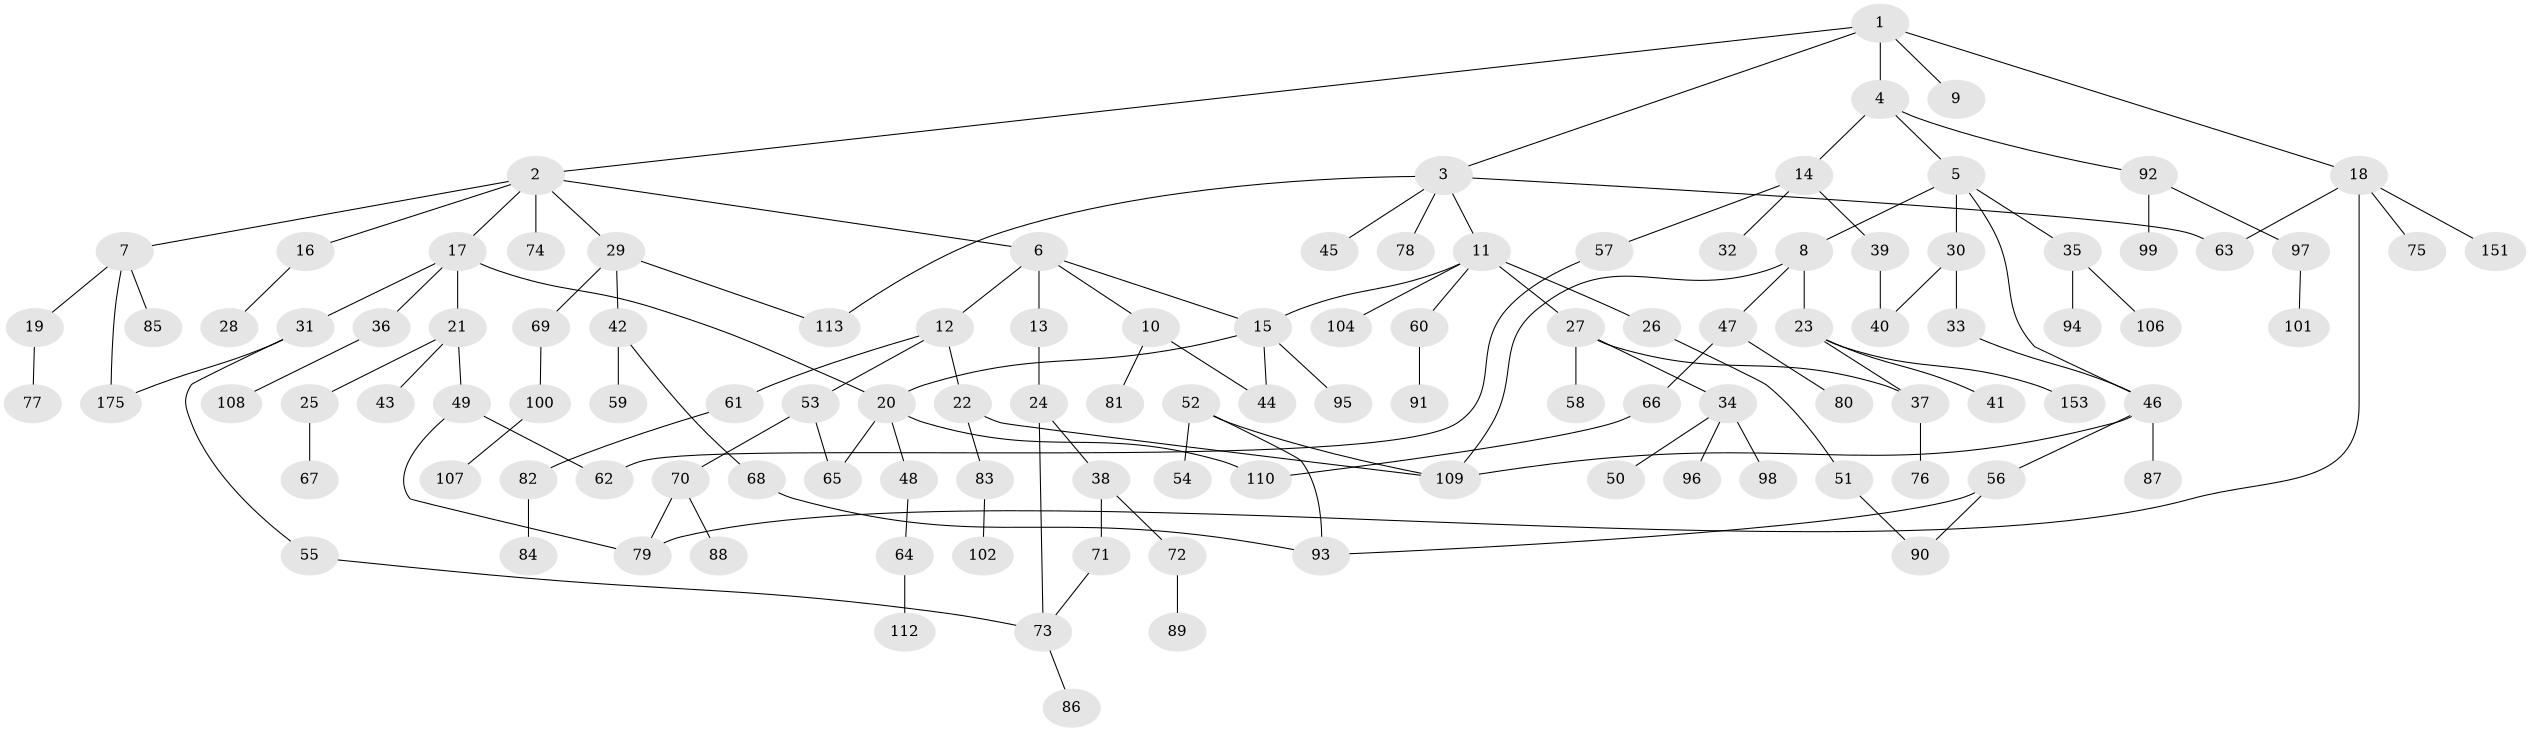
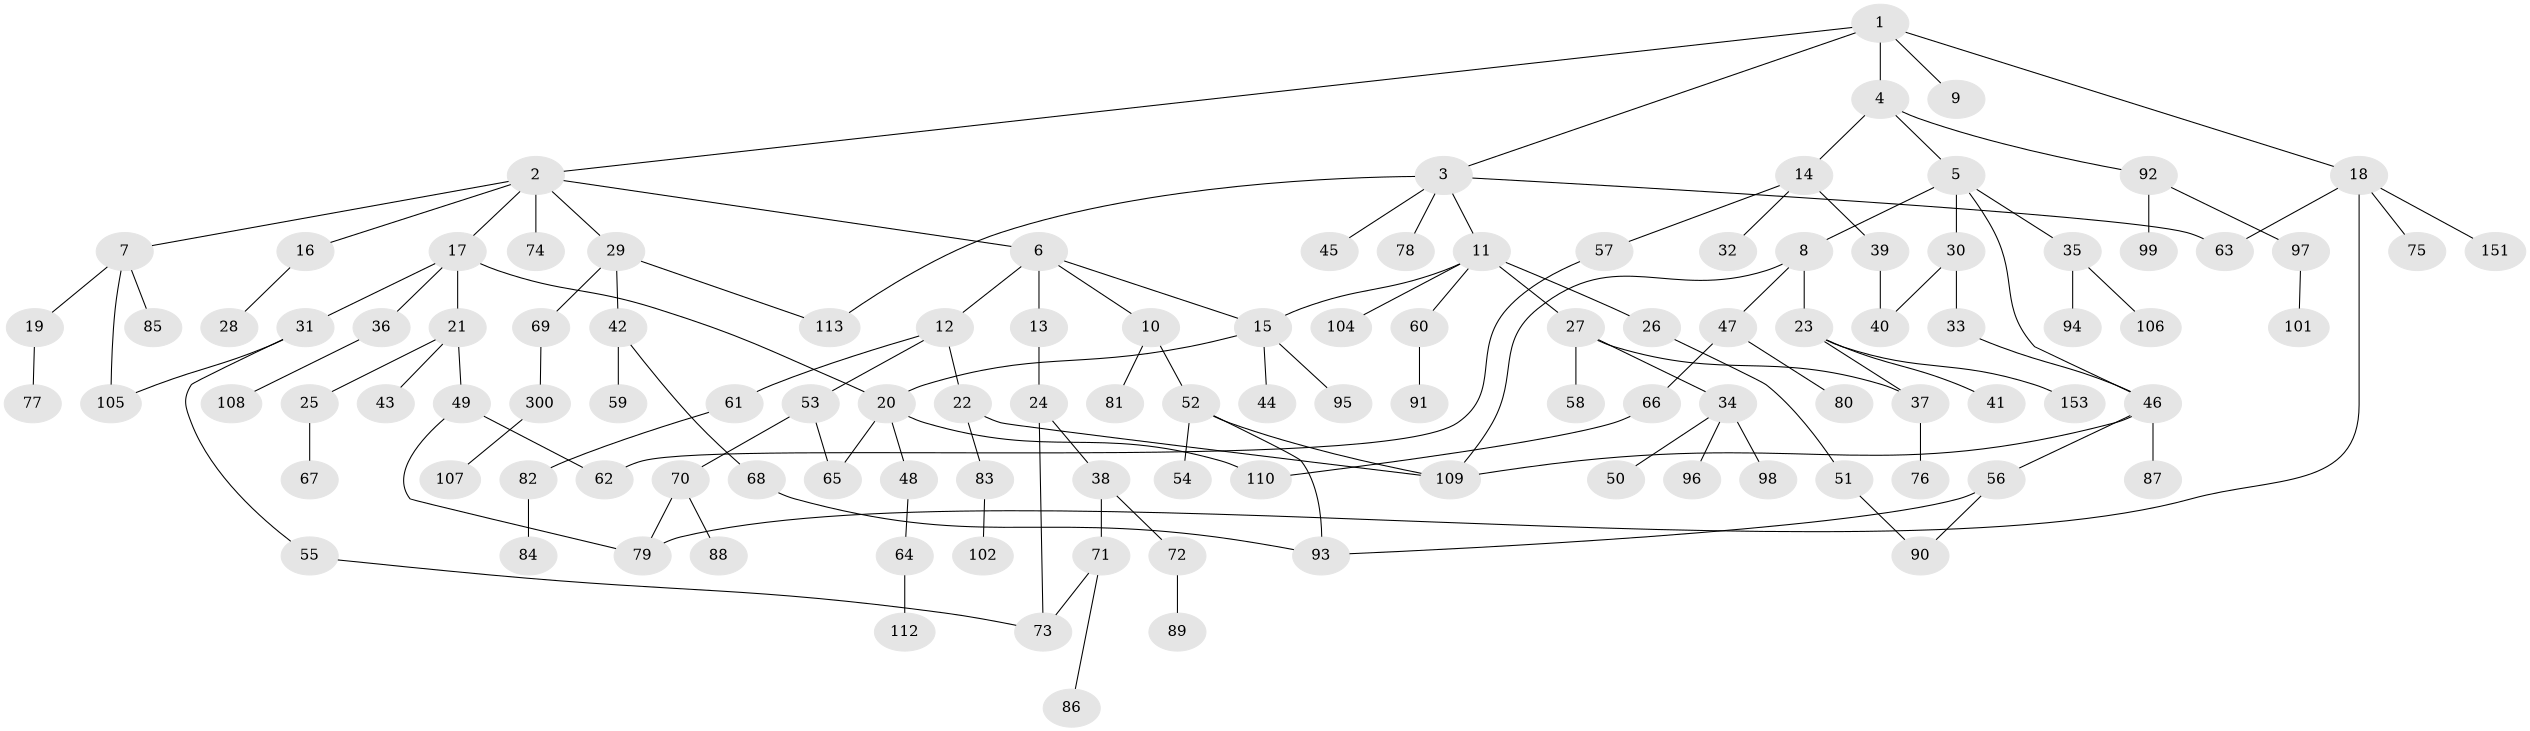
(1209, 366) -> (1171, 366)
(111, 404) -> (111, 404)
(540, 404) -> (540, 404)
(1057, 670) -> (1087, 632)
